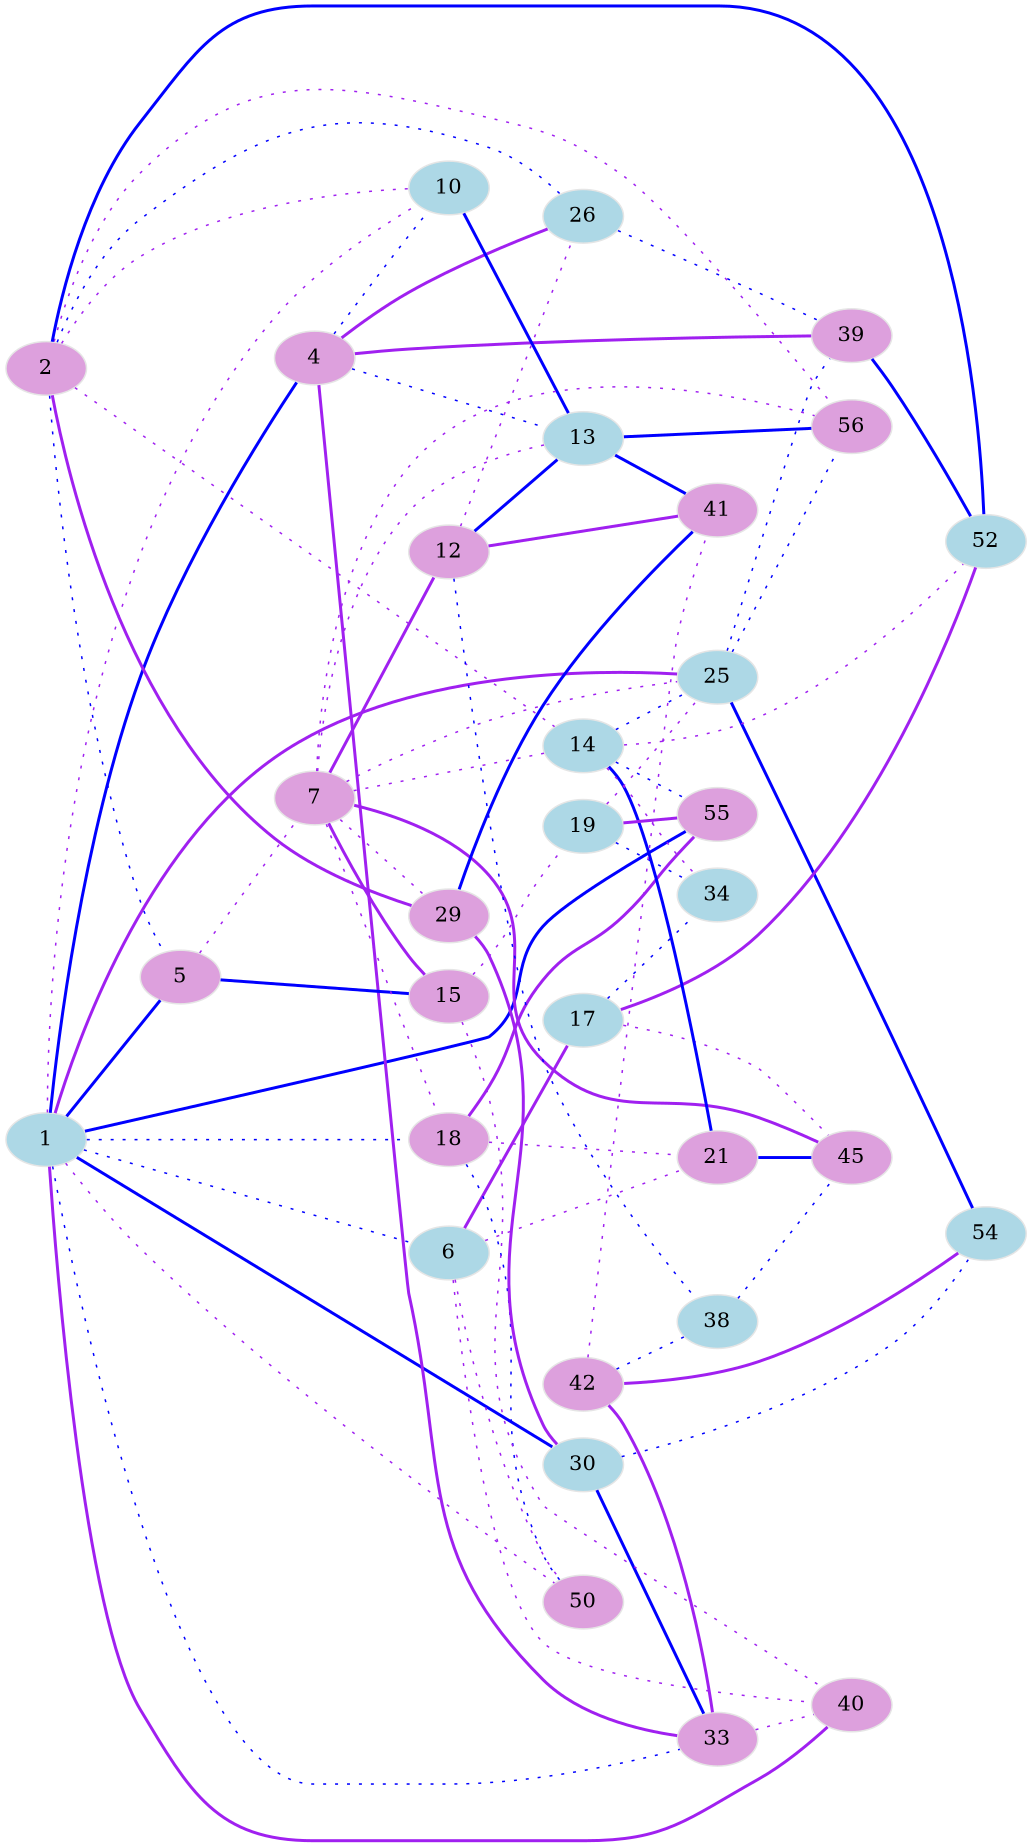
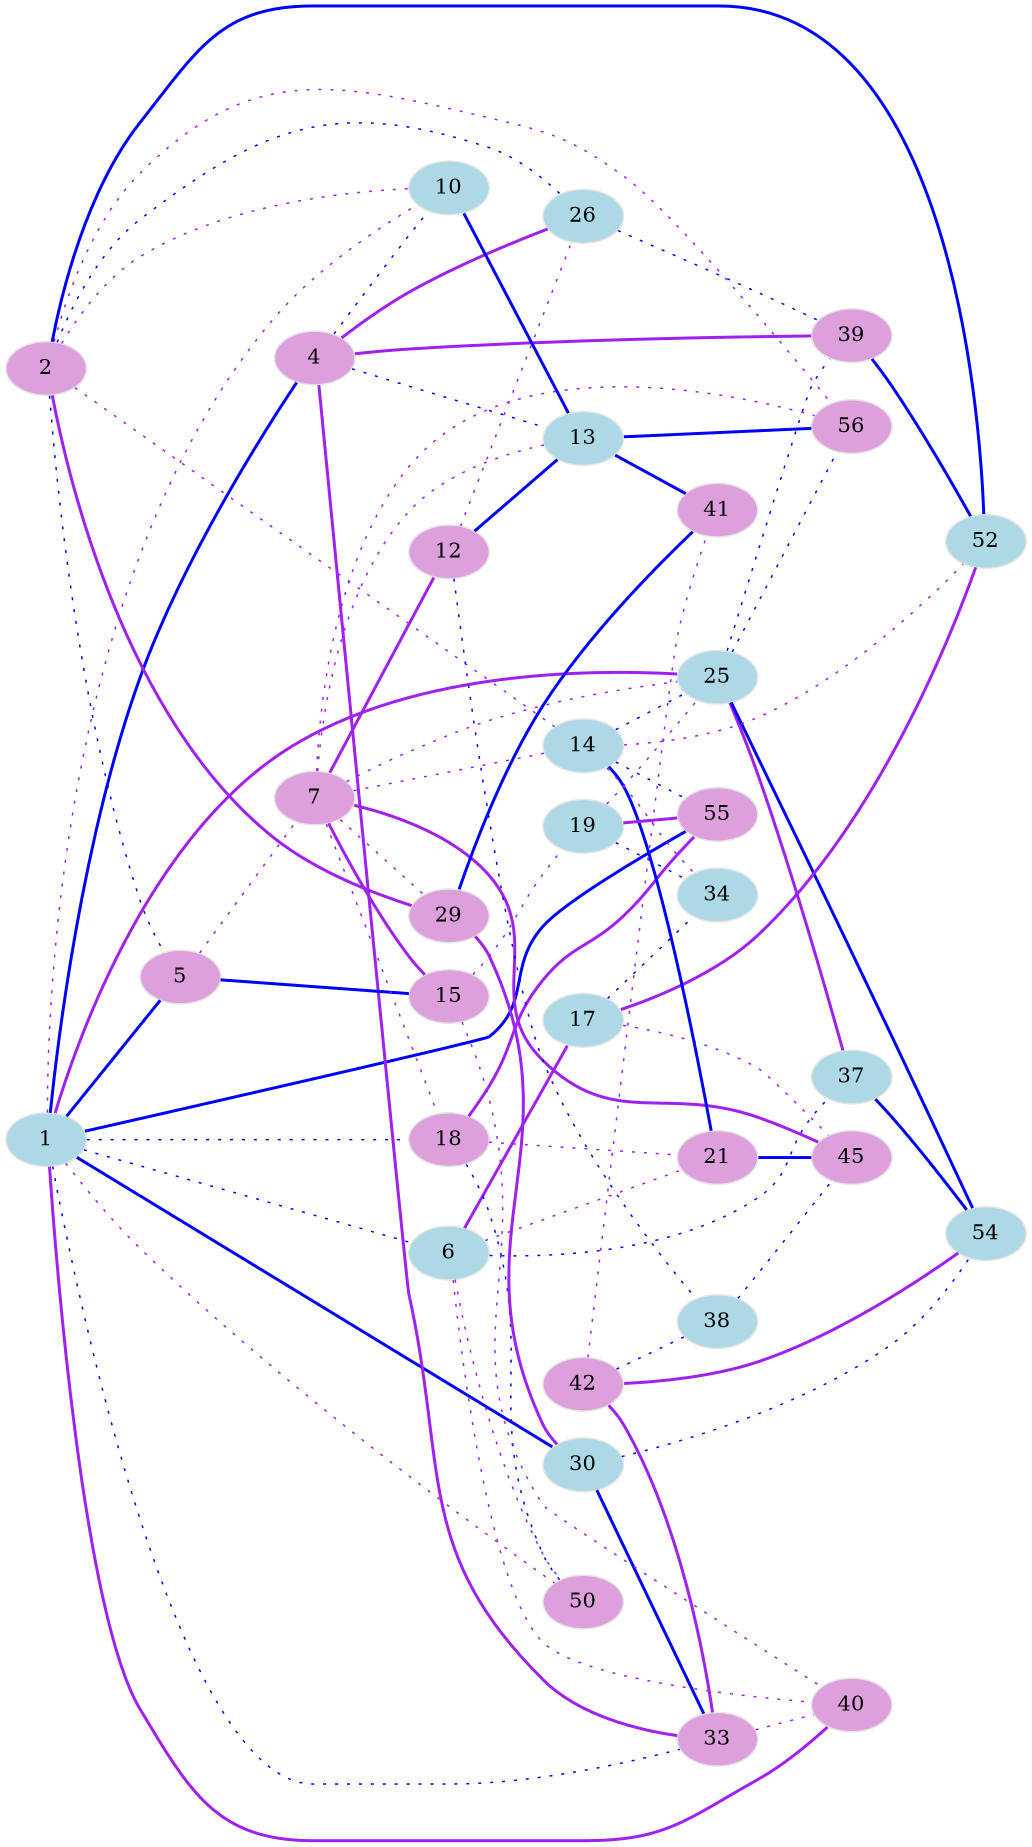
(583, 531) -> none
none -> (852, 1077)
